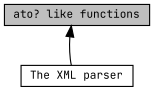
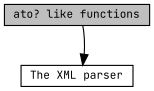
(70, 51) -> (84, 40)
